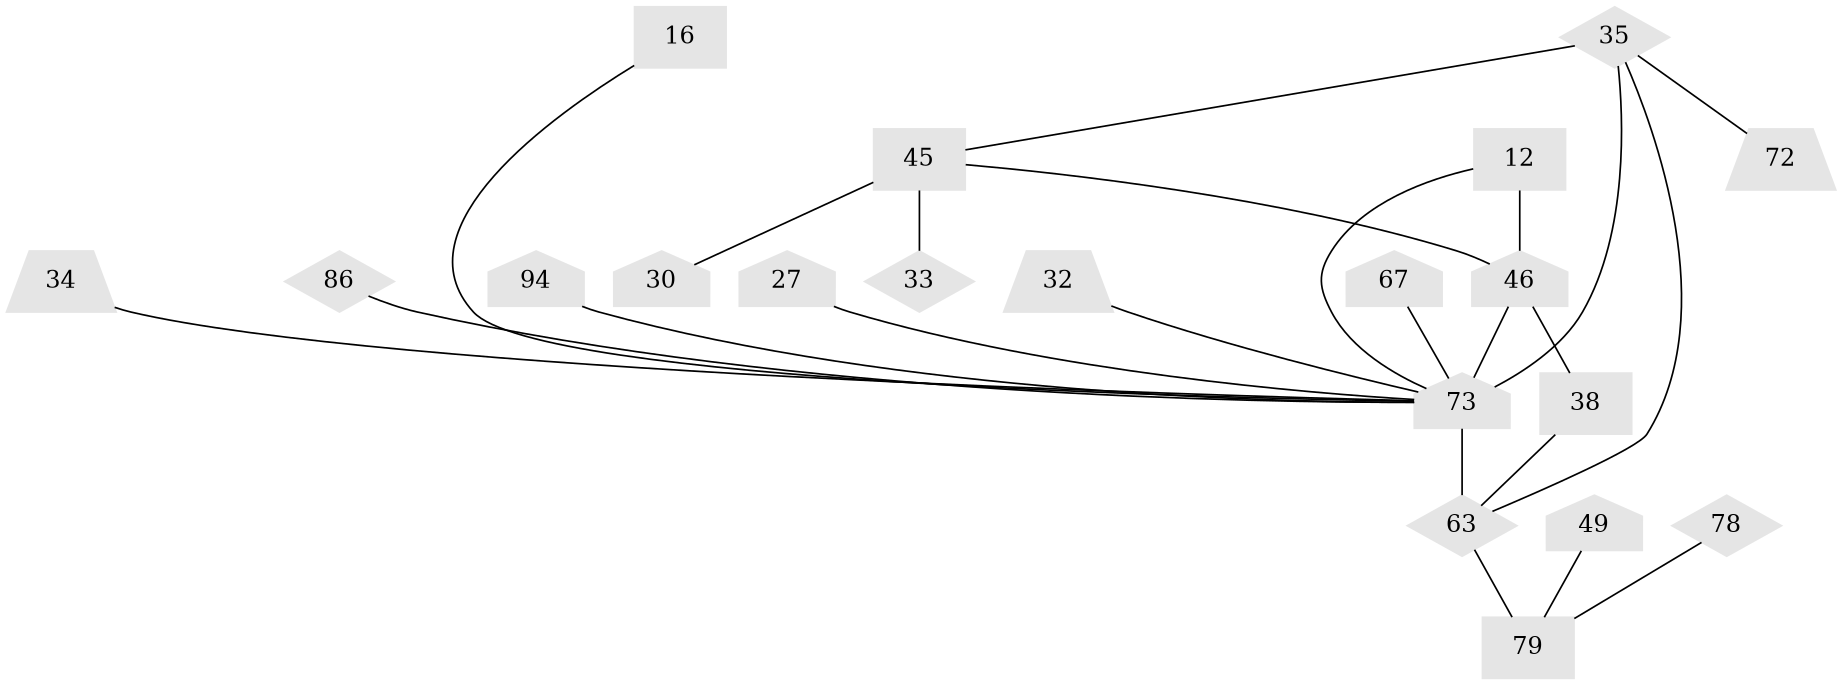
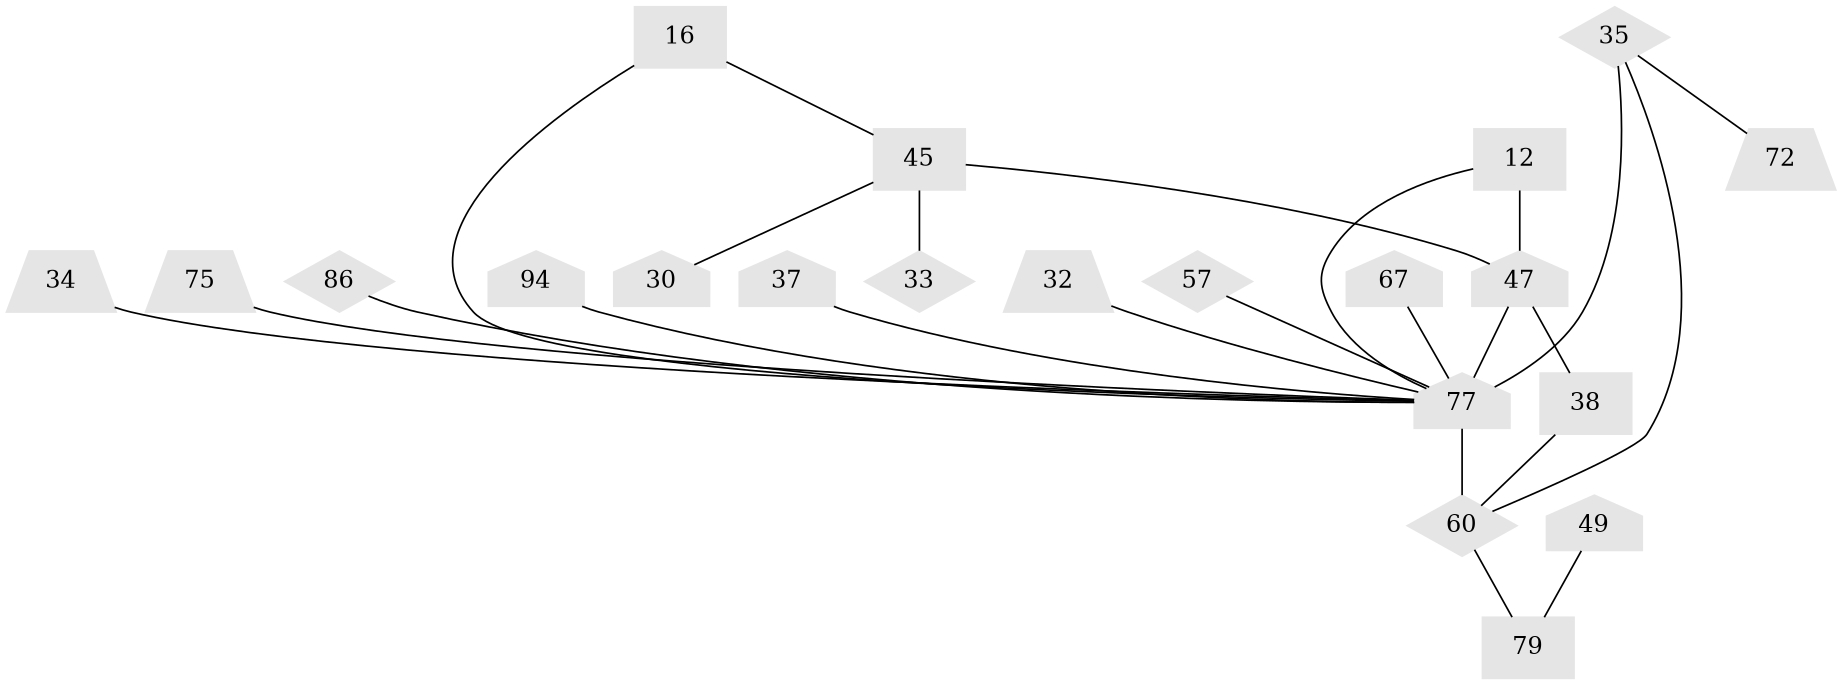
(1270, 98) -> (800, 98)
none -> (200, 282)
(787, 282) -> (787, 282)
none -> (1198, 282)
(1520, 282) -> (1520, 282)
(1462, 404) -> (1462, 404)
(1462, 526) -> (1462, 526)
(1727, 526) -> none
